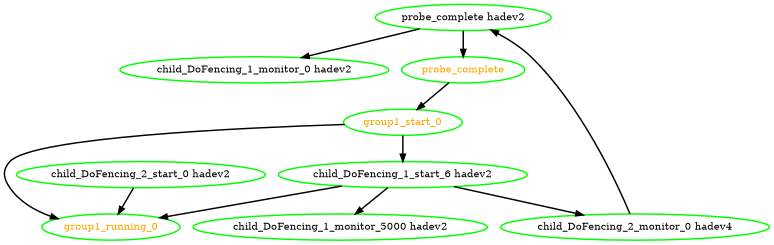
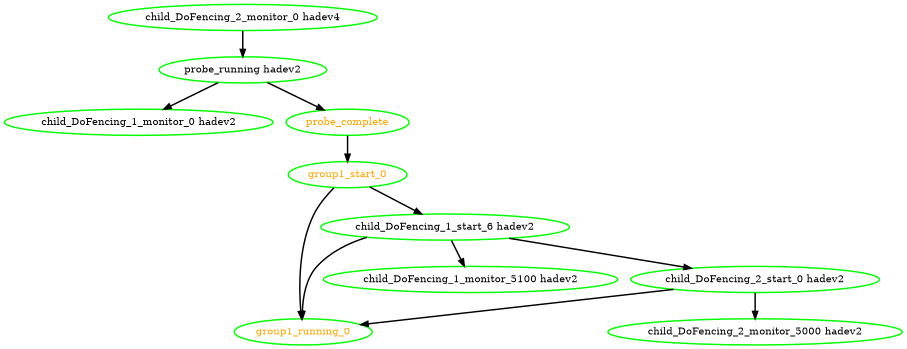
(463, 17) -> (243, 70)
(515, 200) -> (597, 253)
(340, 227) -> (471, 279)
none -> (755, 332)
